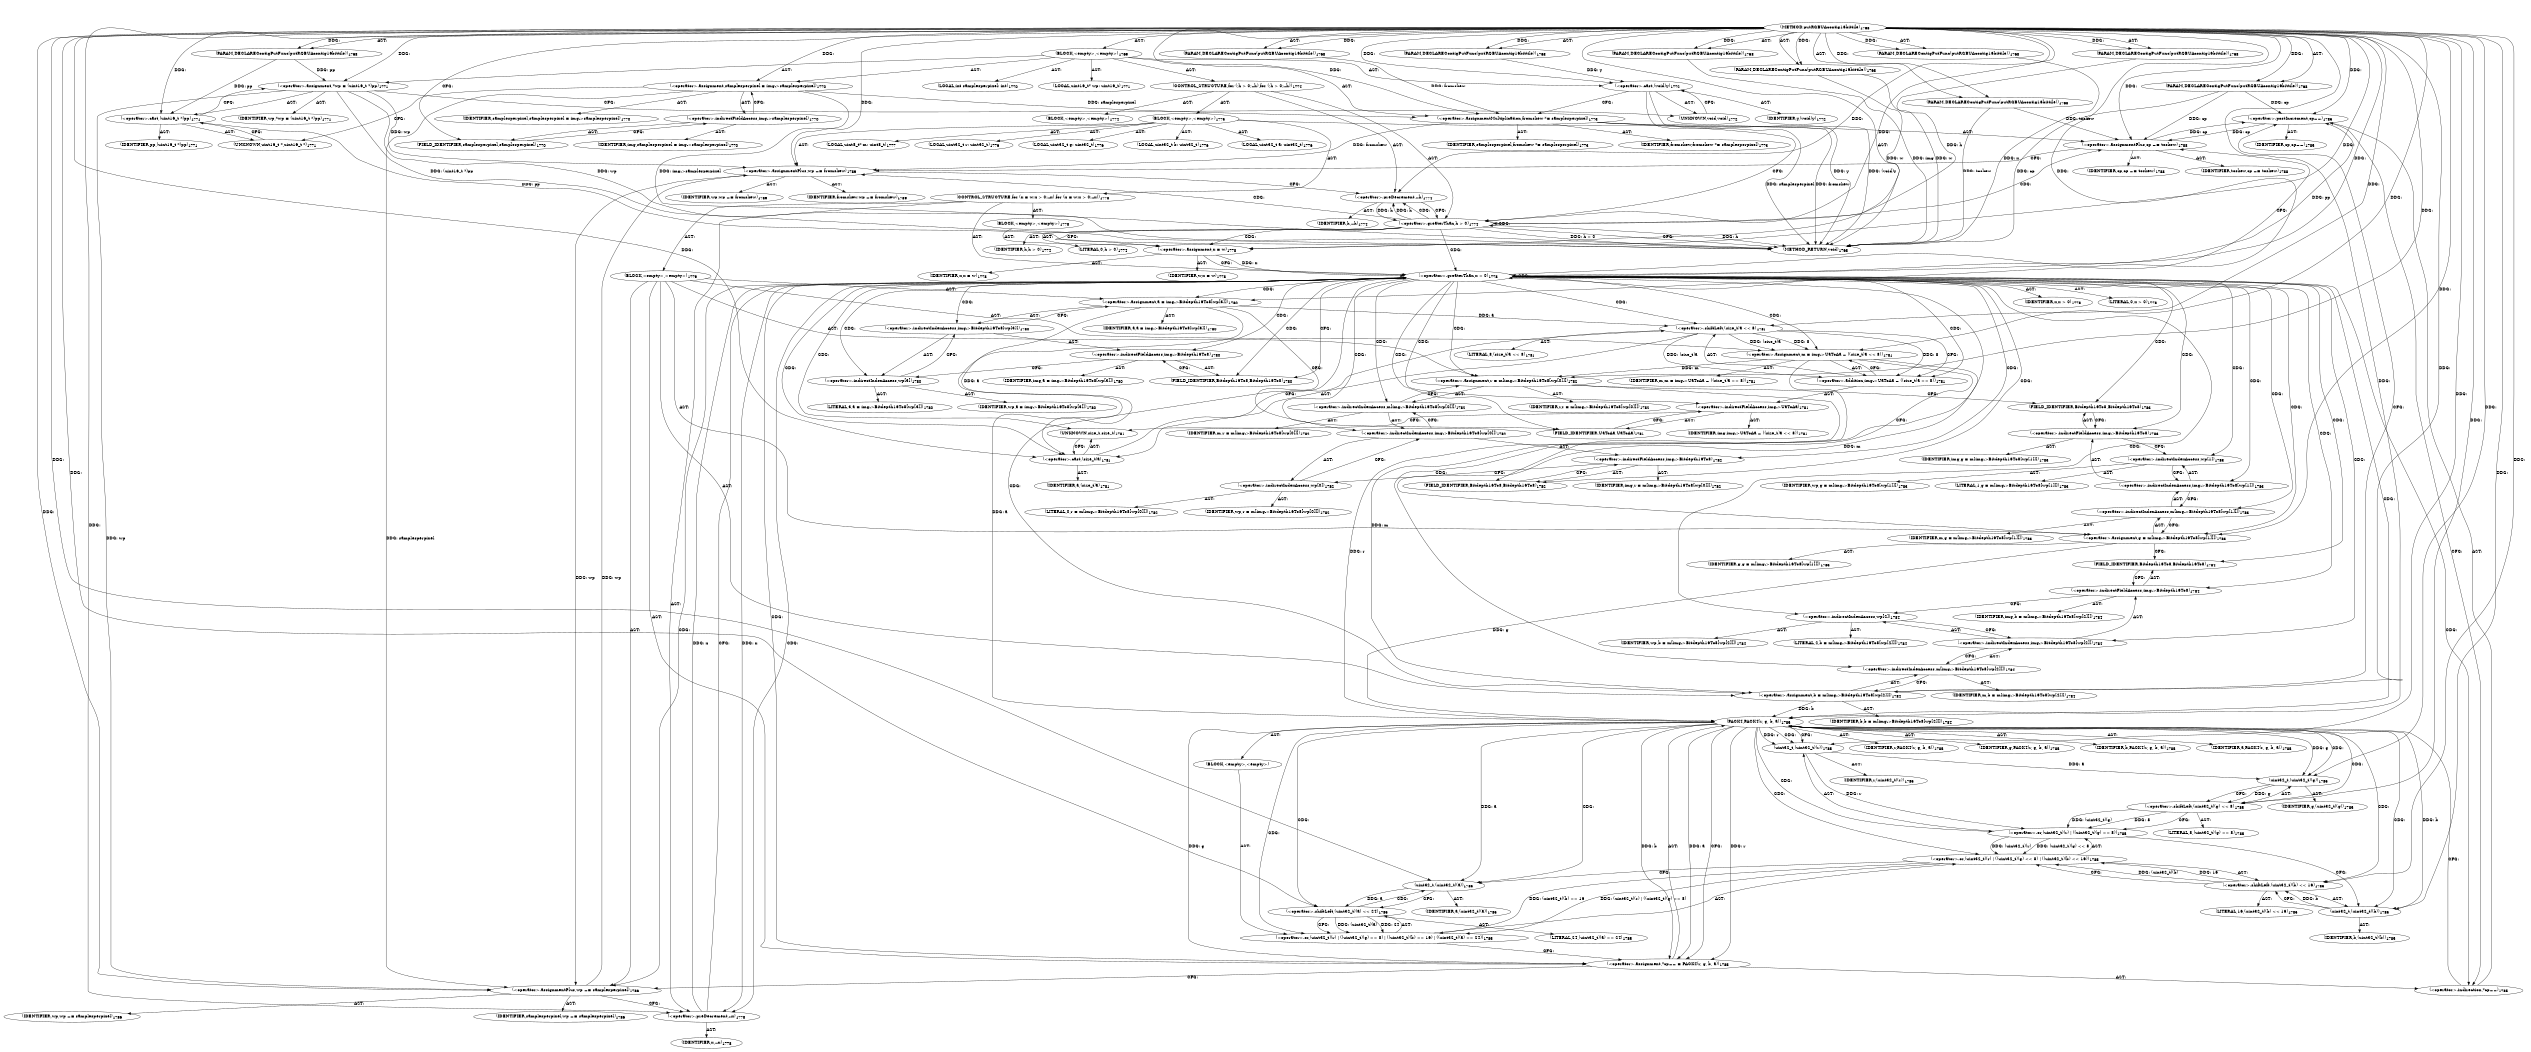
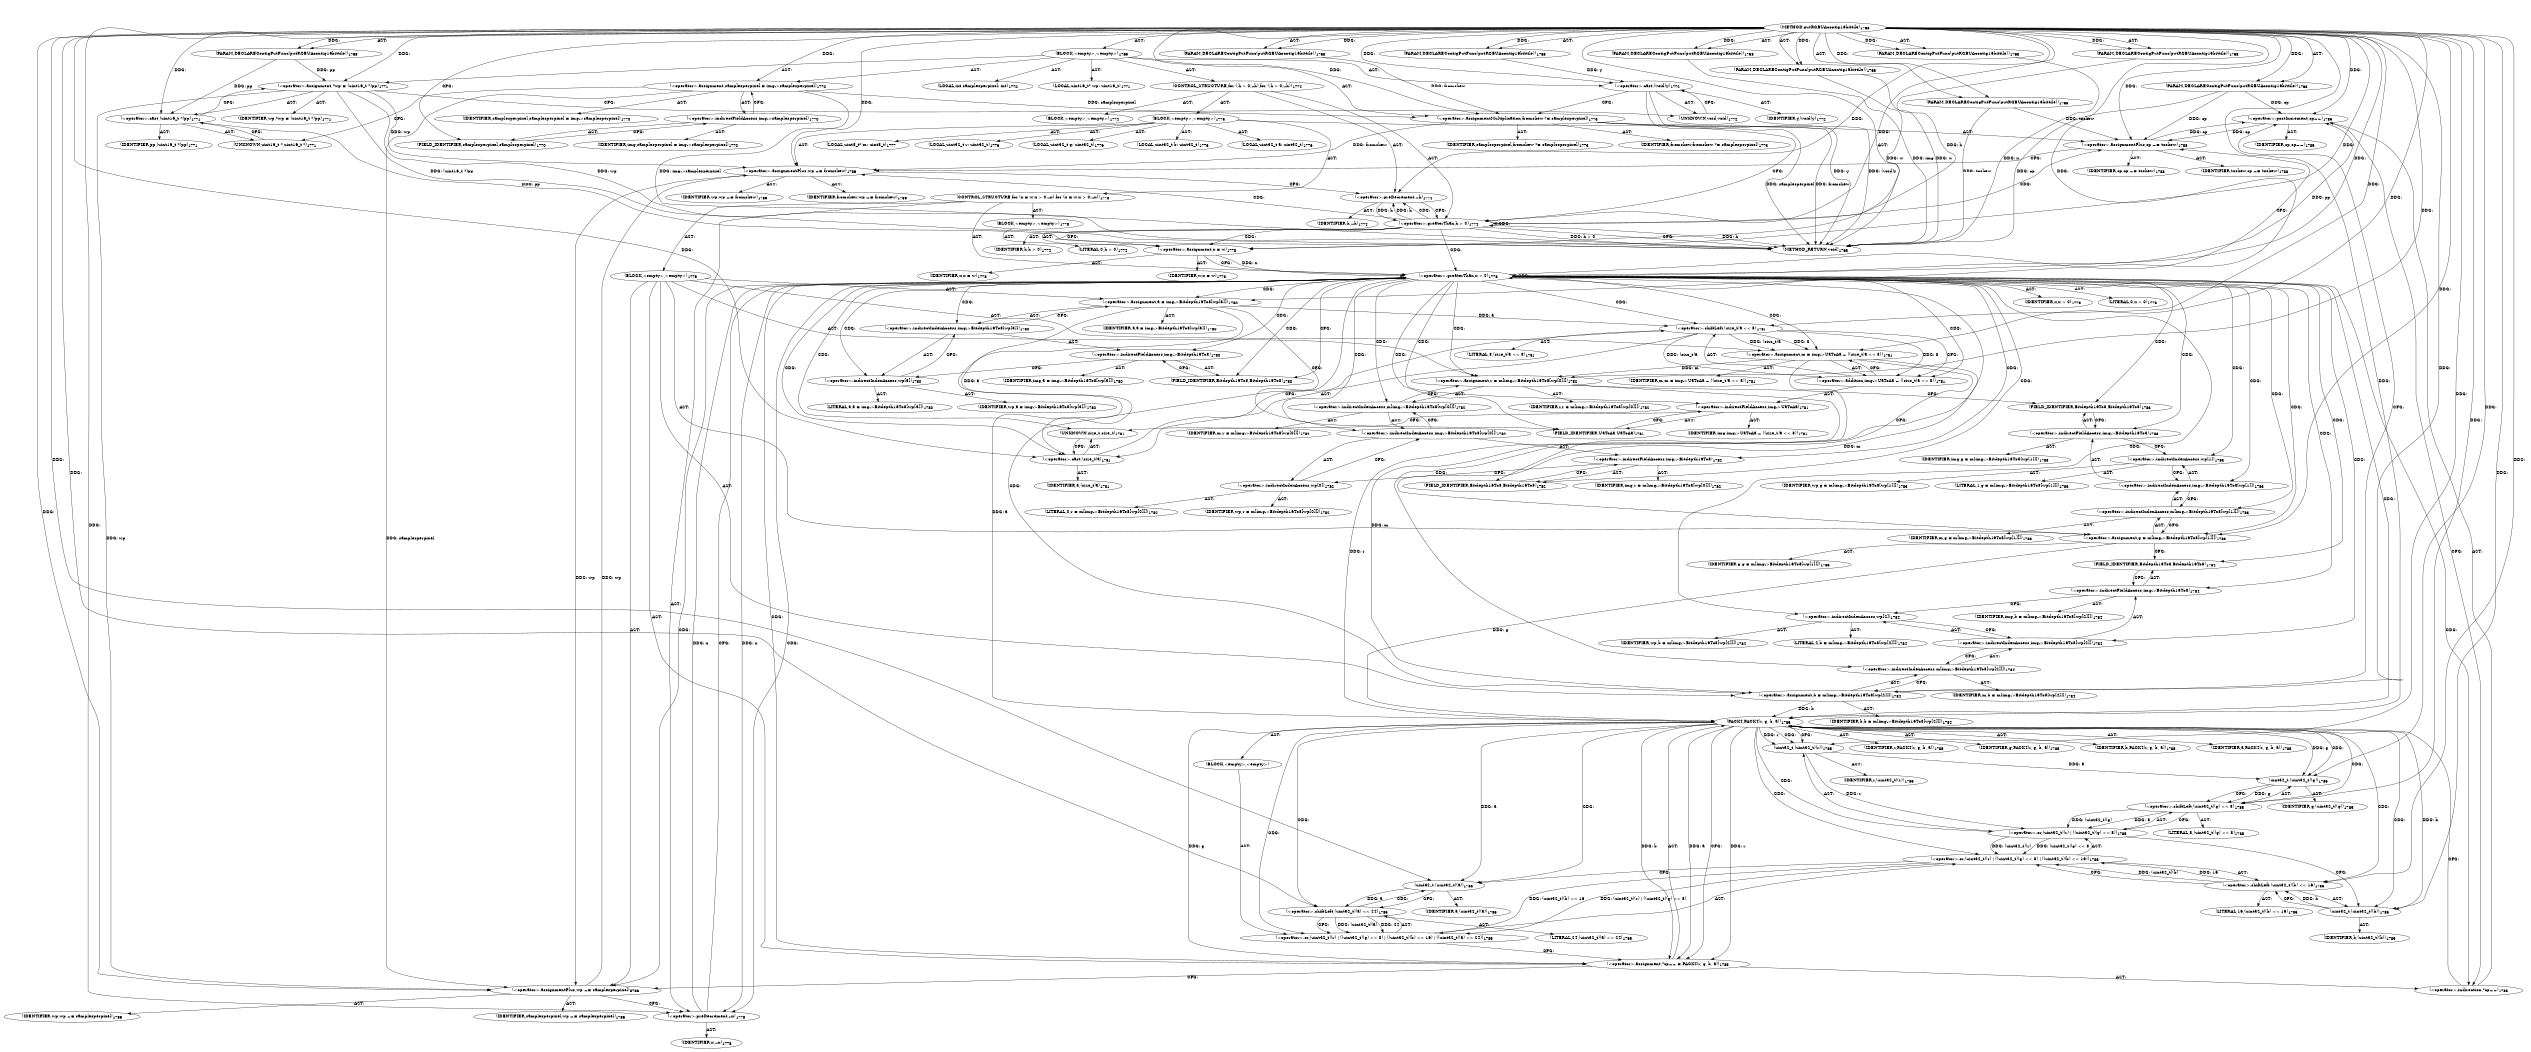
none -> (2148, 823)
(634, 990) -> (634, 990)
